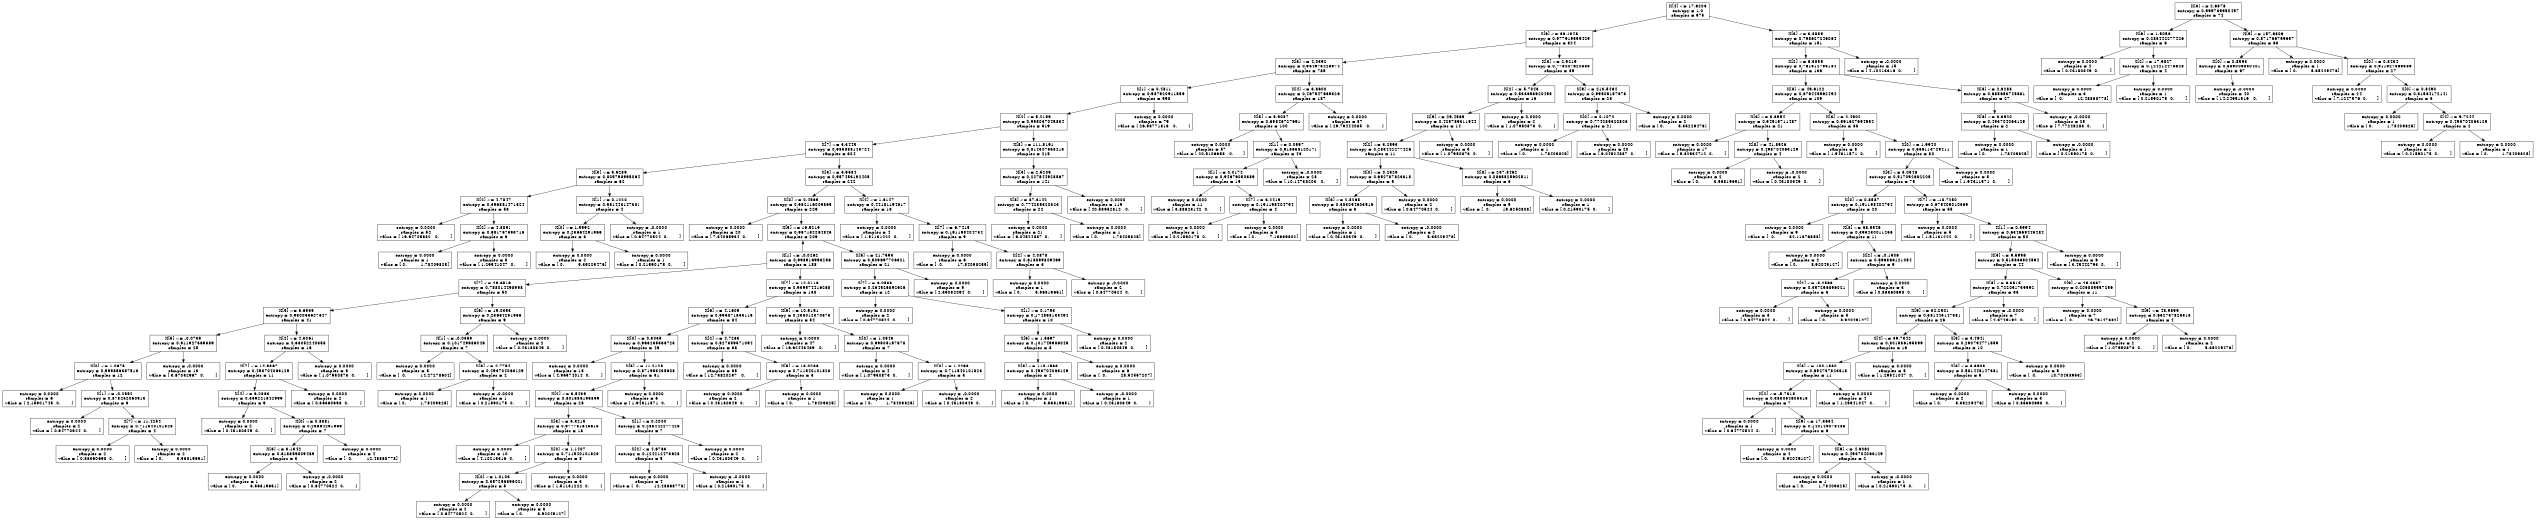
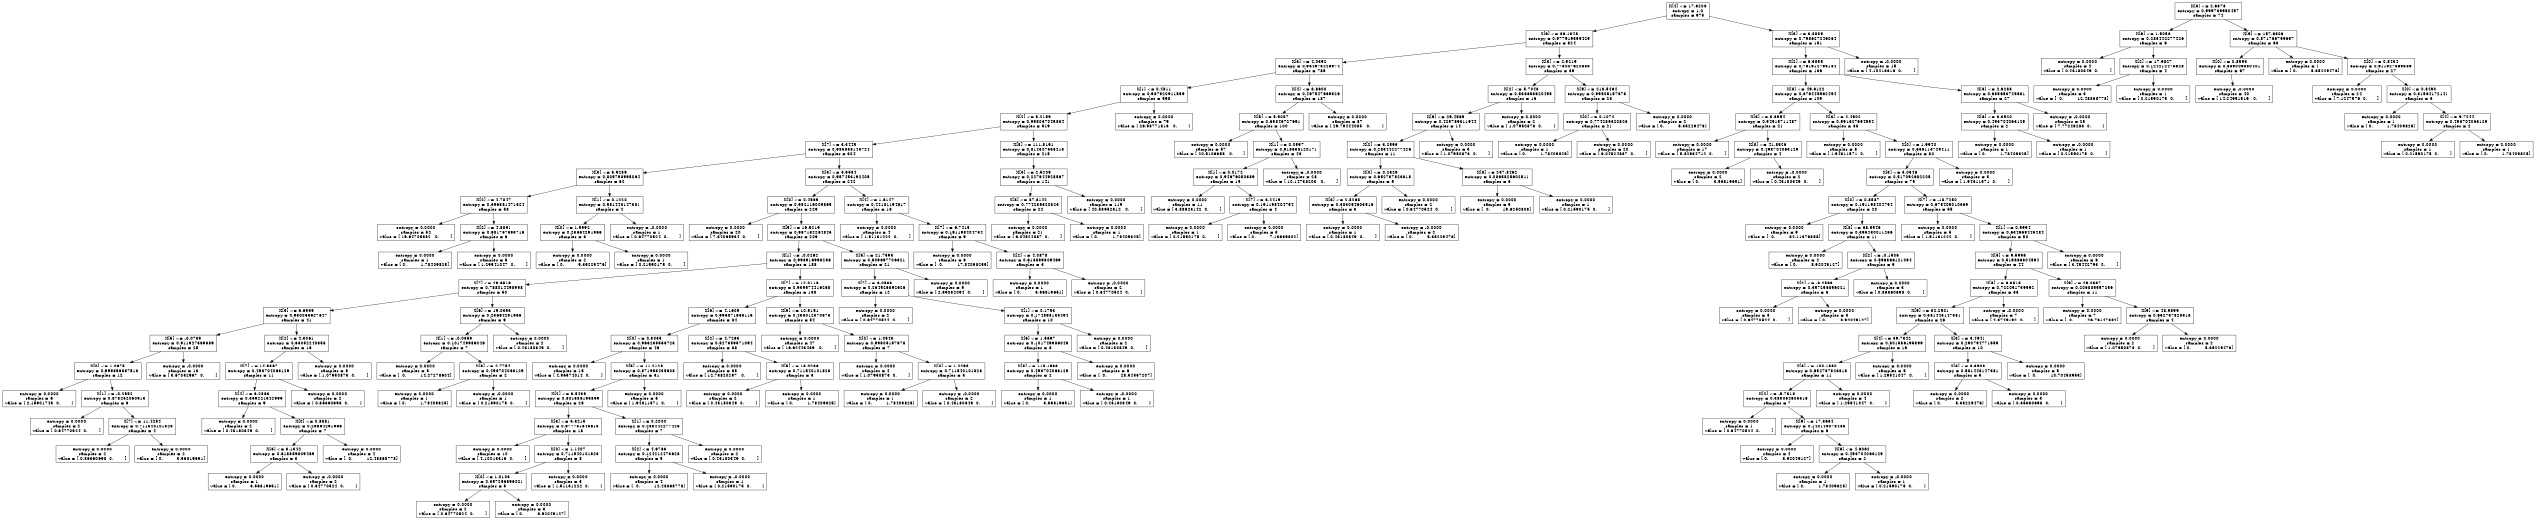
(803, 248) -> (799, 245)
(722, 328) -> none
